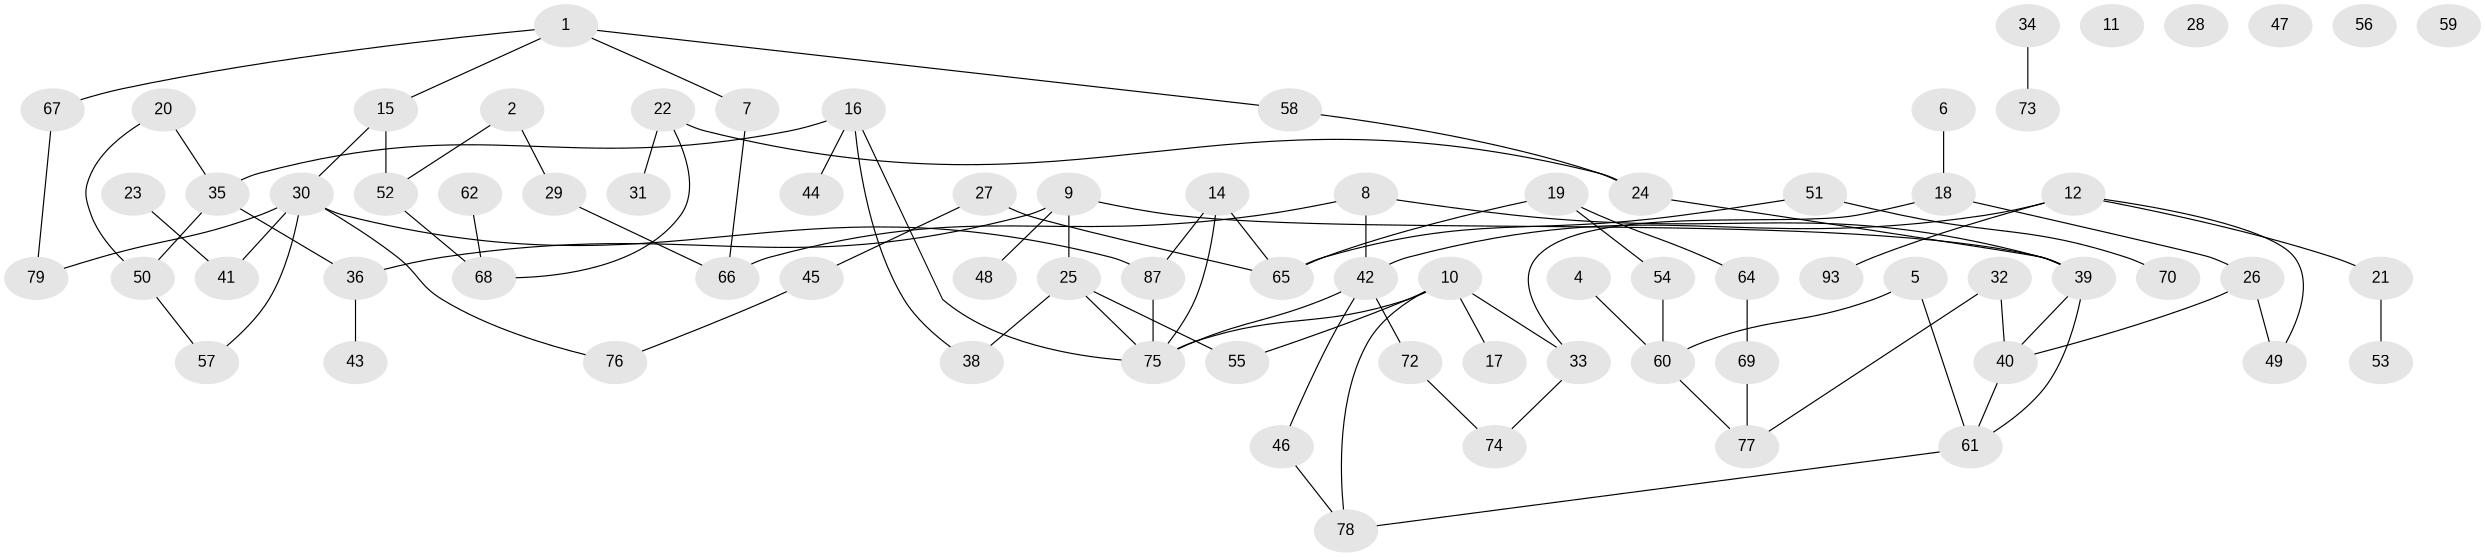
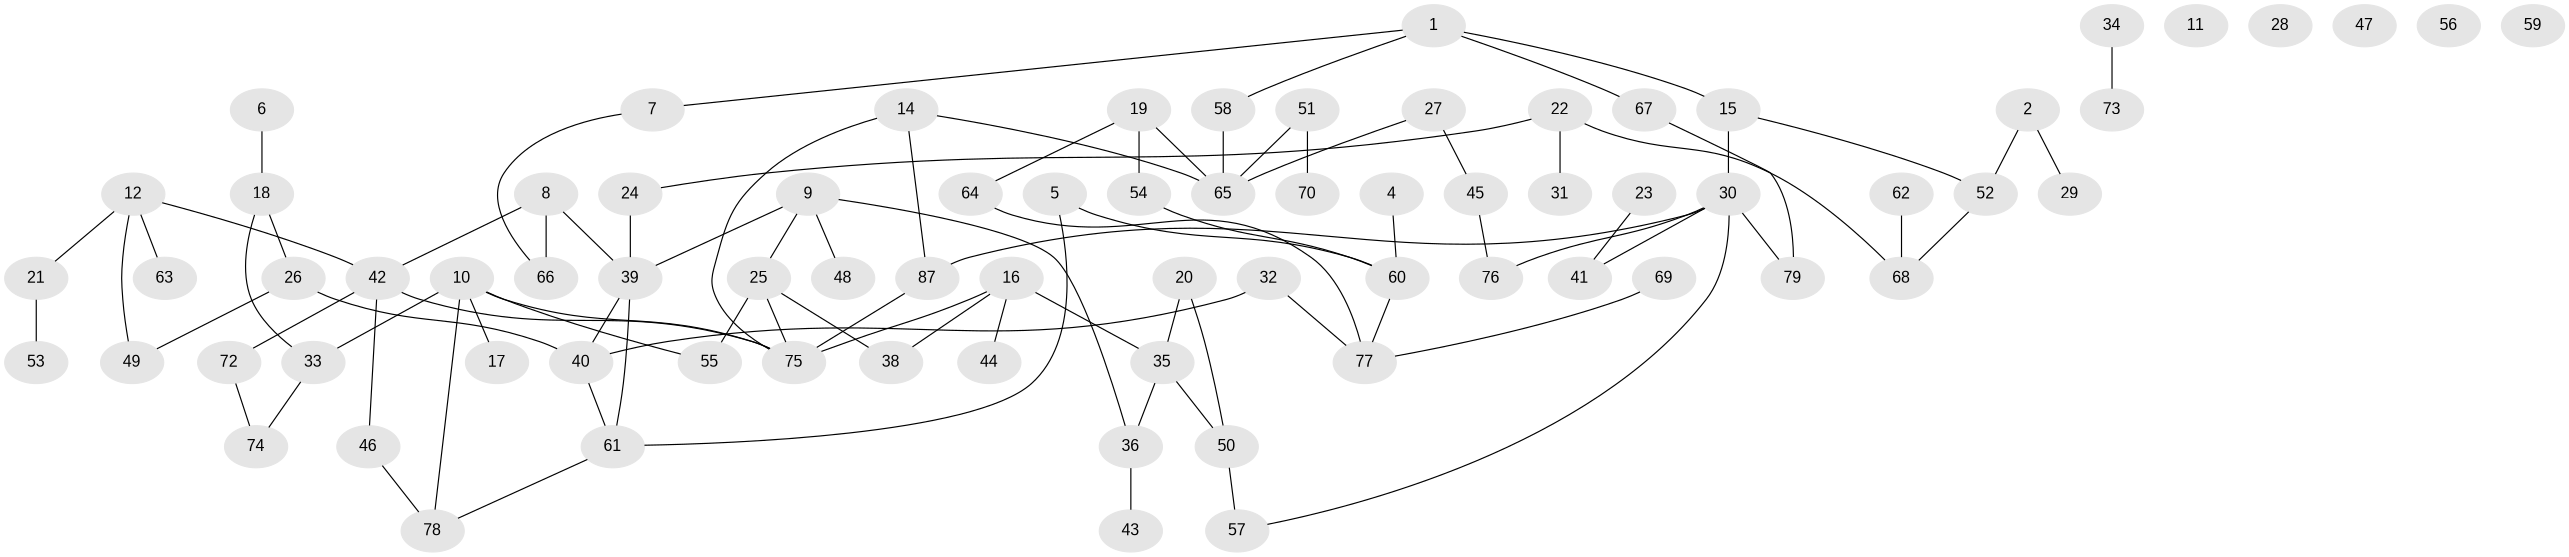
(1471, 140) -> (1223, 147)
(641, 236) -> none
(1831, 278) -> (165, 278)
(1747, 321) -> (1173, 221)
